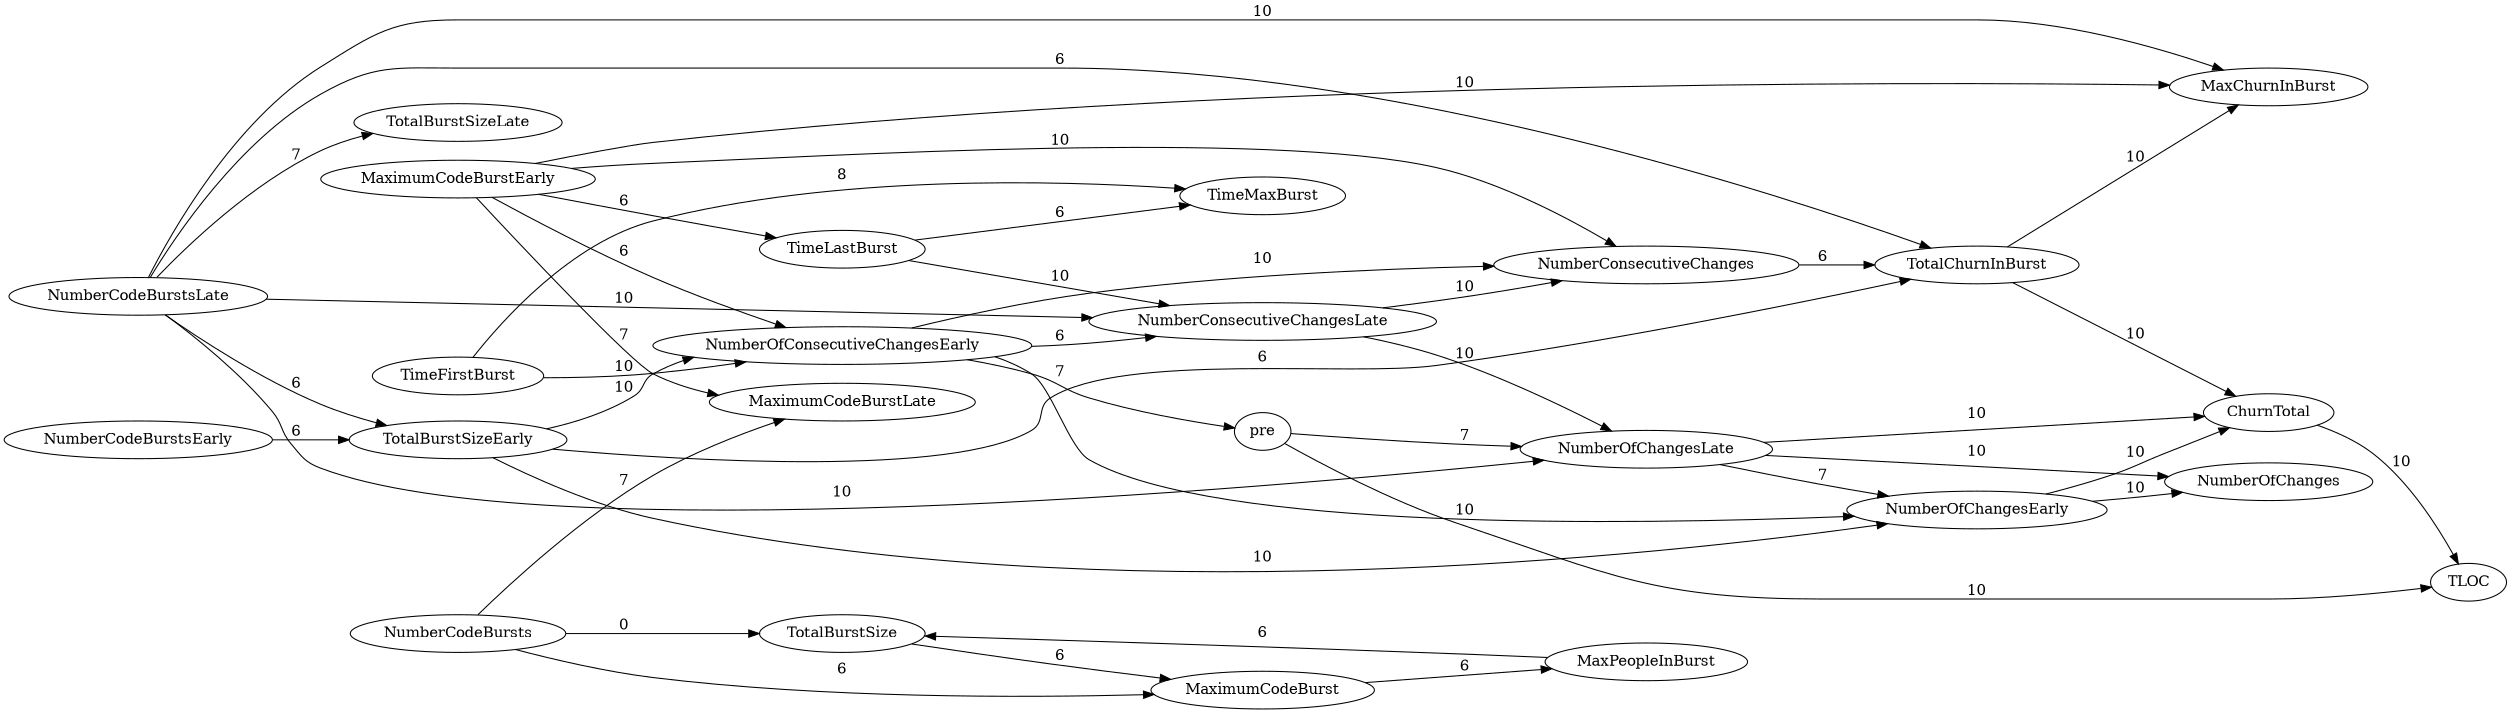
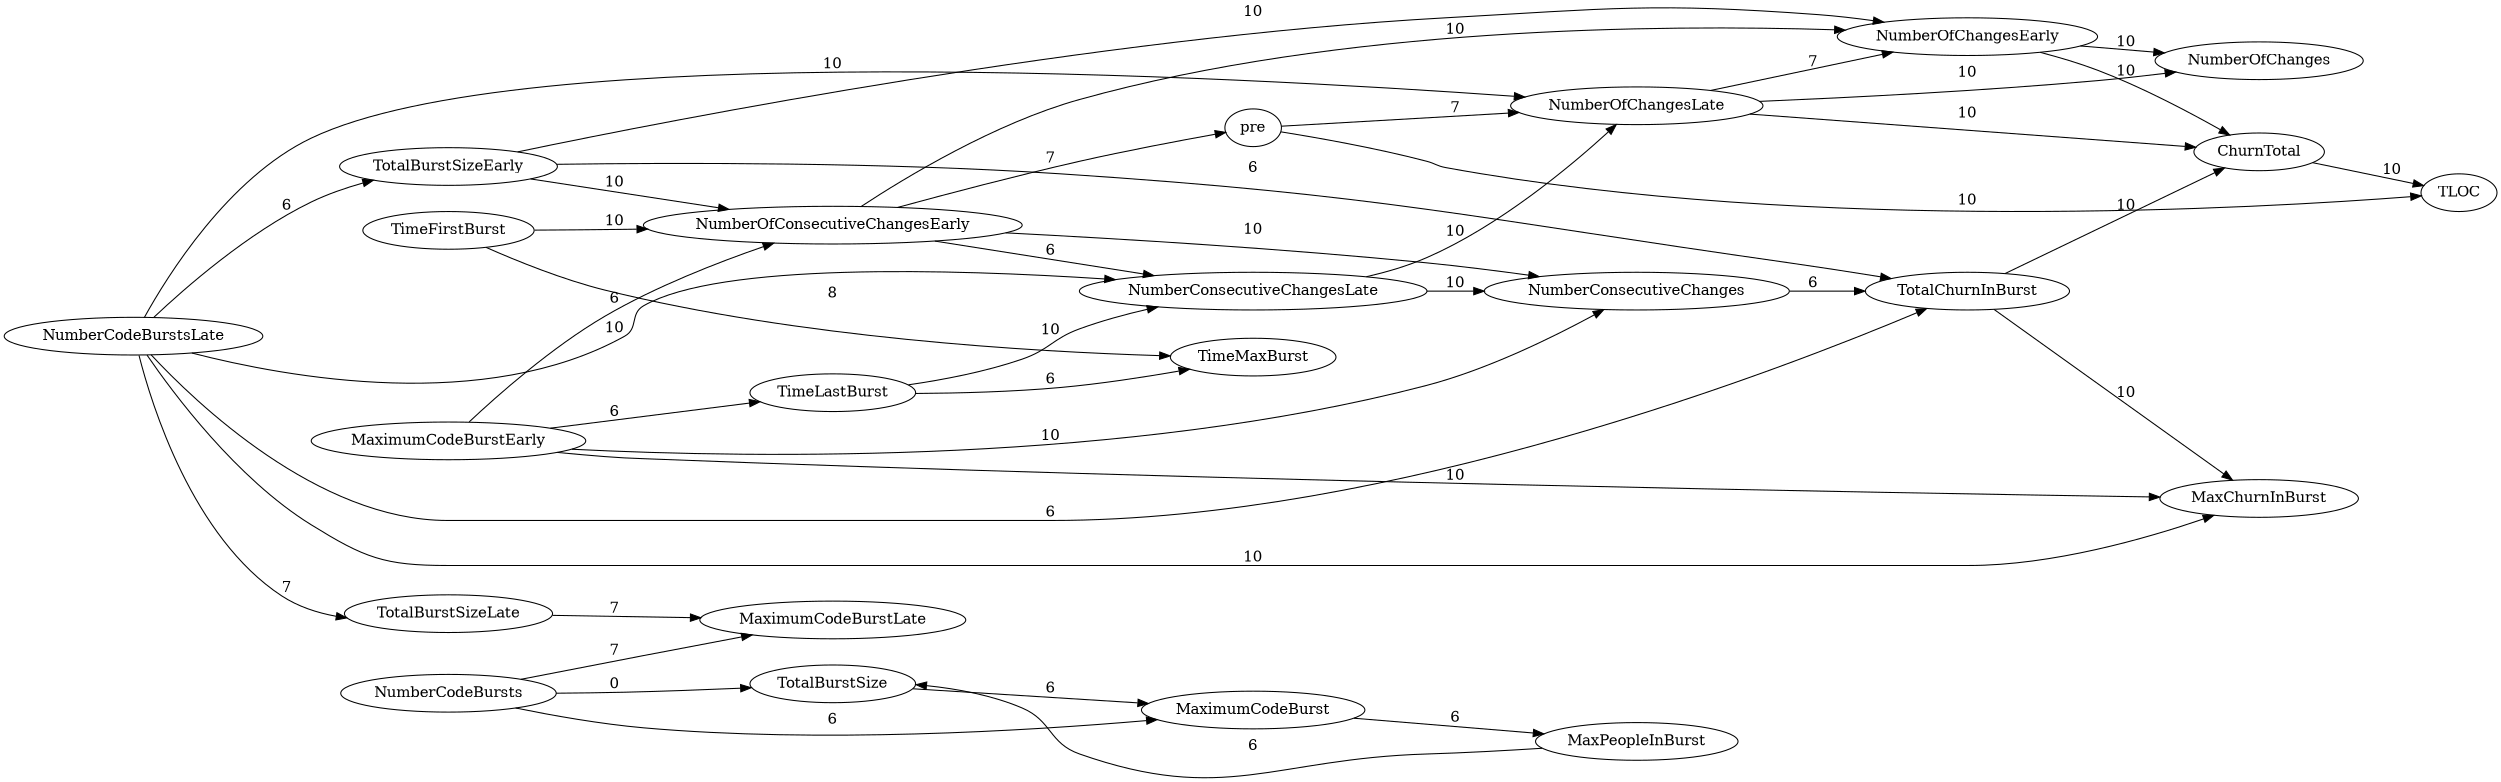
(588, 315) -> (621, 616)
(138, 440) -> none
